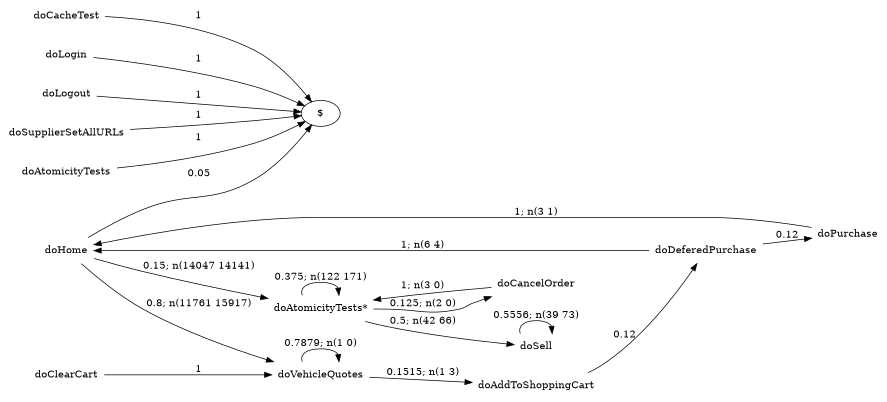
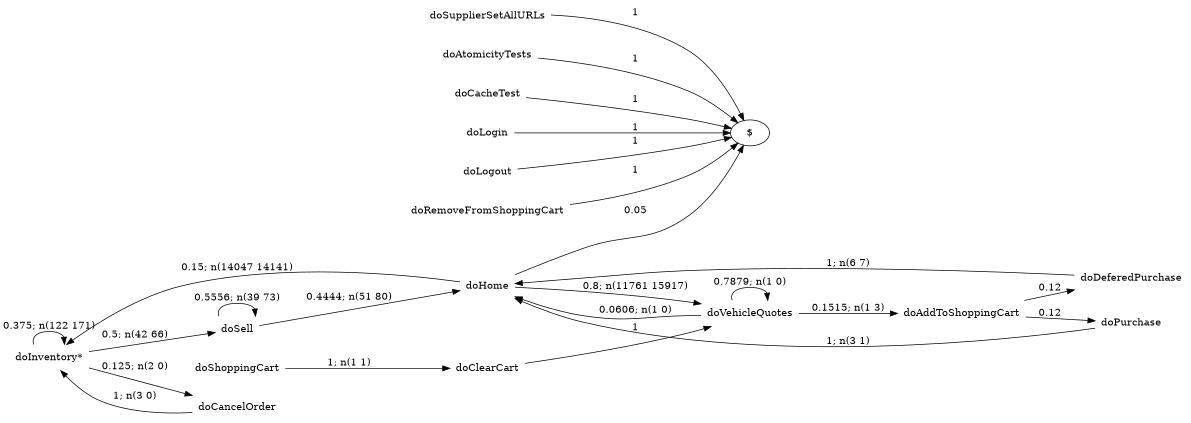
none -> (488, 211)
(784, 242) -> (1057, 319)
(423, 245) -> (848, 263)
(321, 308) -> (49, 358)
none -> (356, 309)
none -> (610, 319)
none -> (237, 368)
